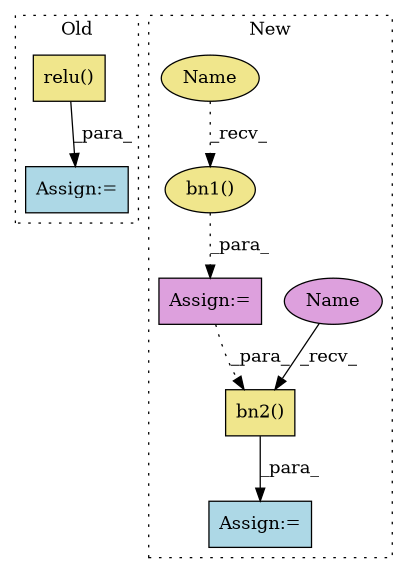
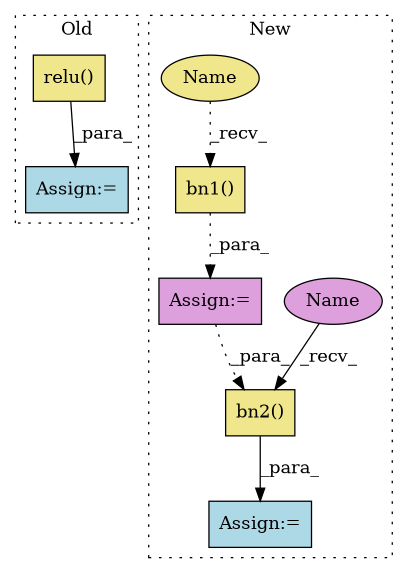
(210, 190) -> (210, 190)
